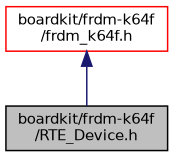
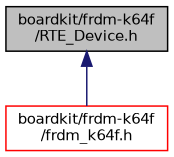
(87, 86) -> (87, 86)
